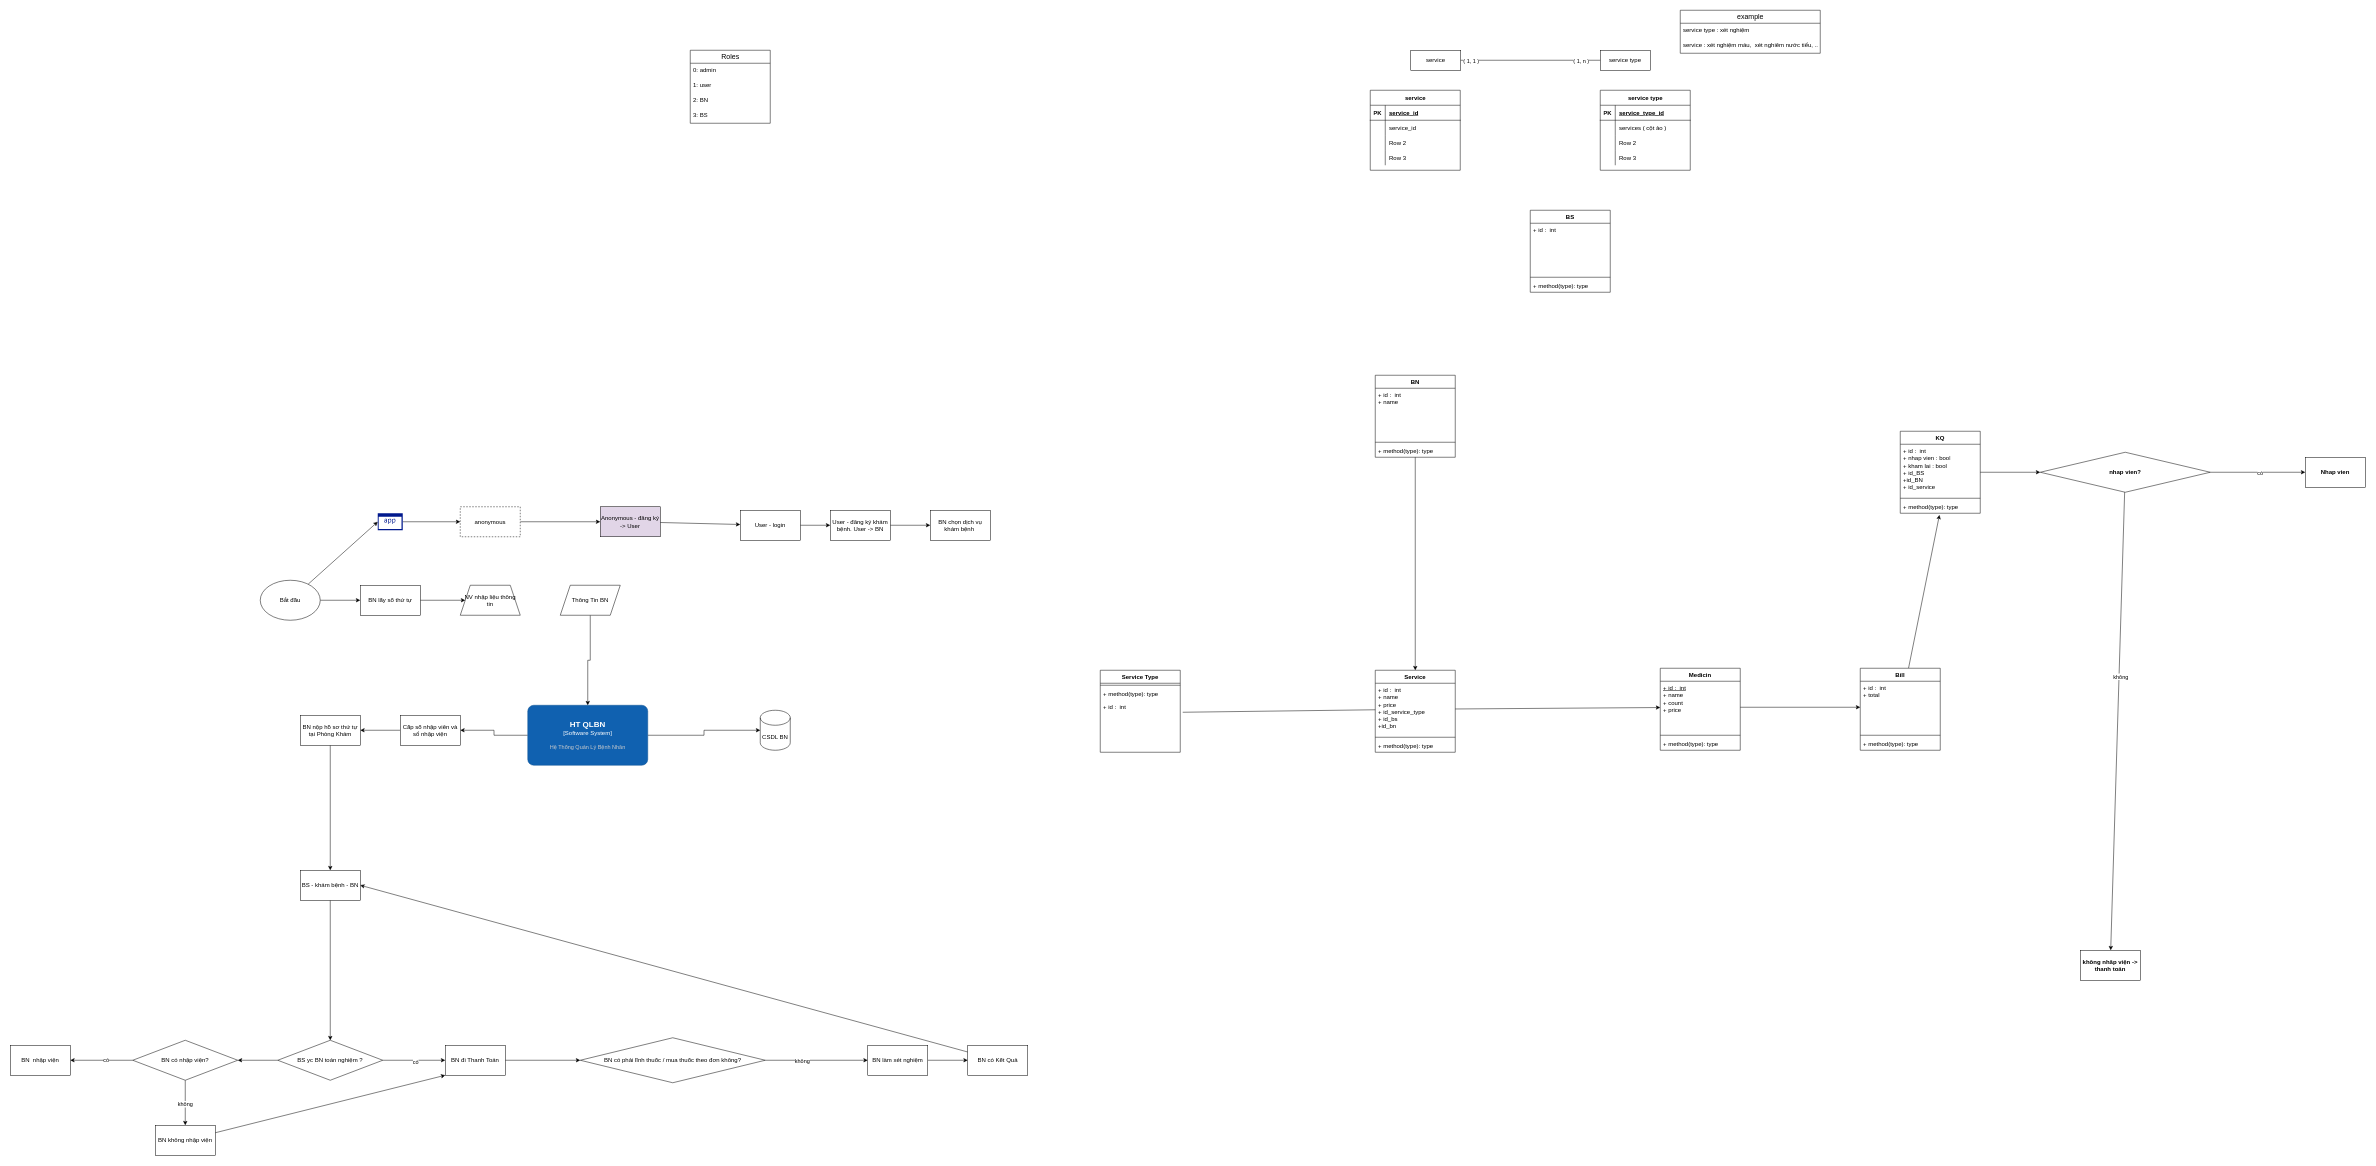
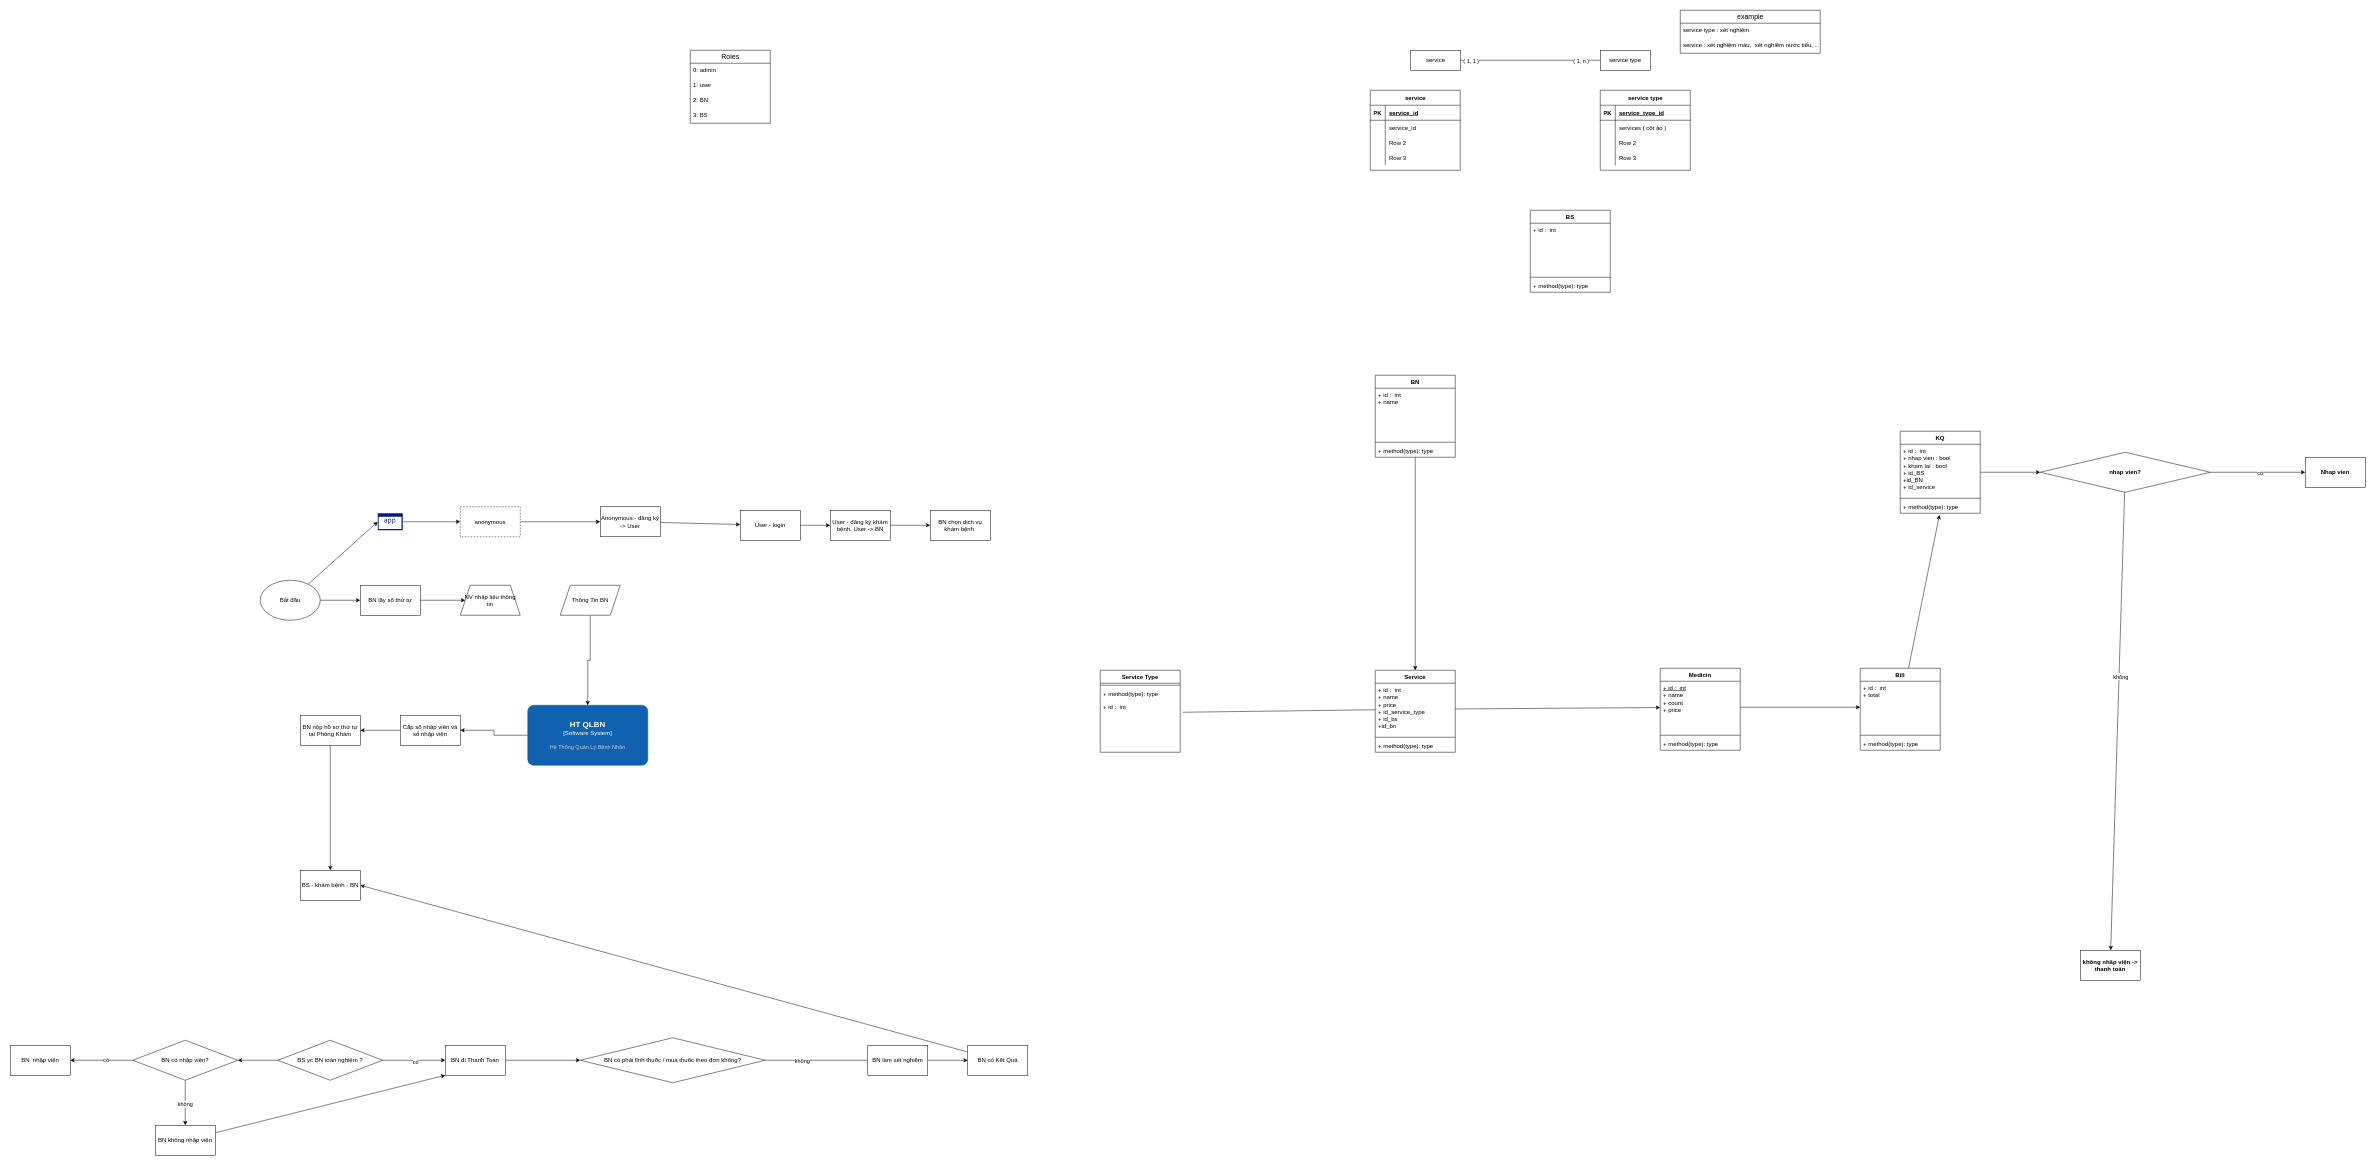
(630, 522) -> (630, 522)
(755, 730) -> none
(775, 730) -> none
(330, 1035) -> none
(863, 1060) -> (865, 1060)
